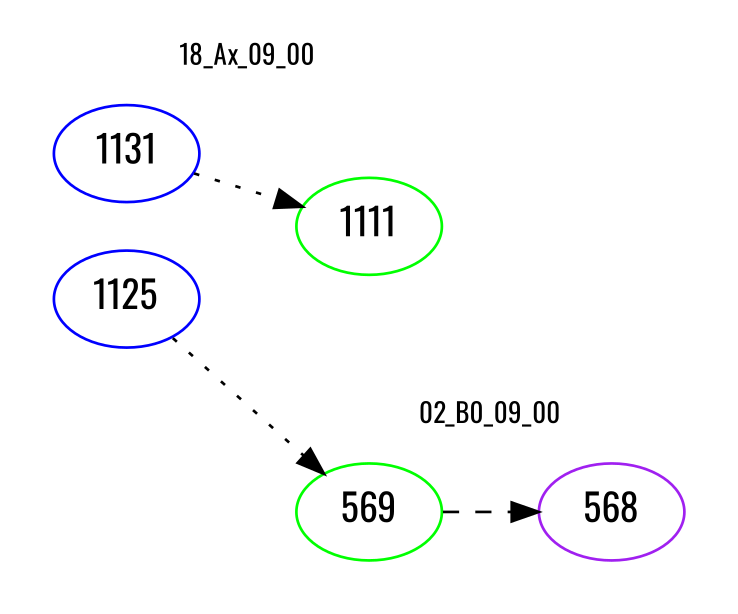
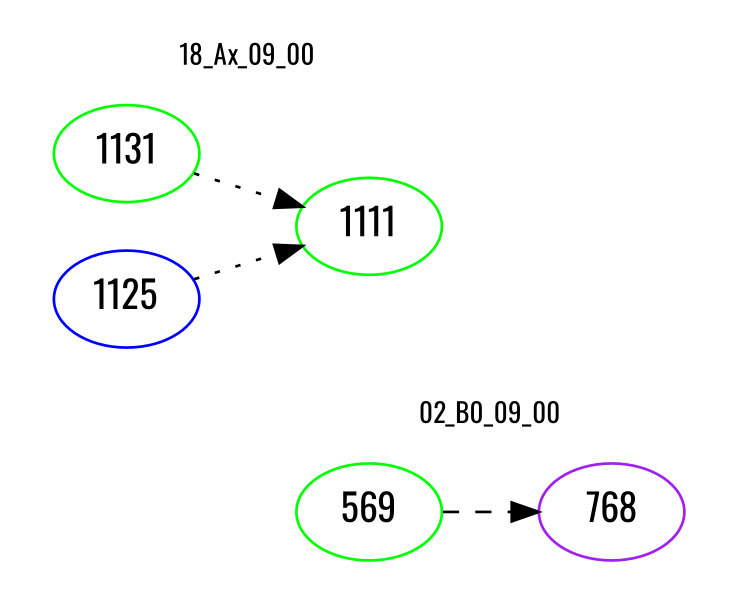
(127, 154) -> (127, 154)
(238, 397) -> (235, 267)
(612, 512) -> (612, 512)
